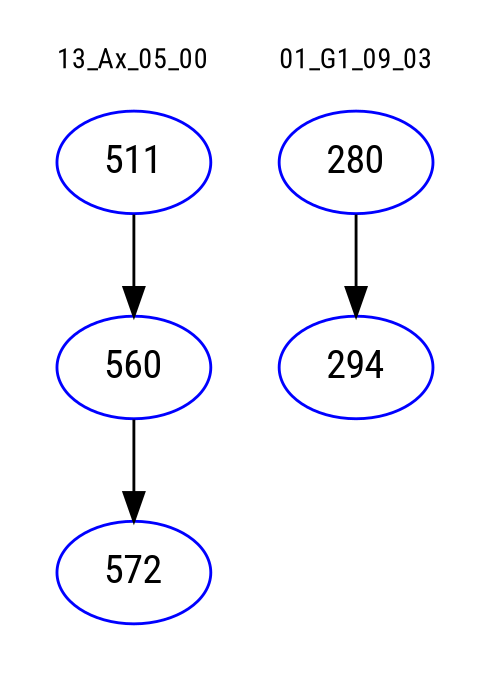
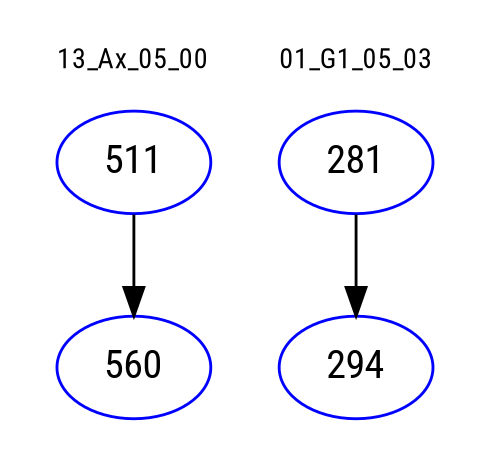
(358, 61) -> (358, 61)
(356, 162) -> (356, 162)
(134, 573) -> none
